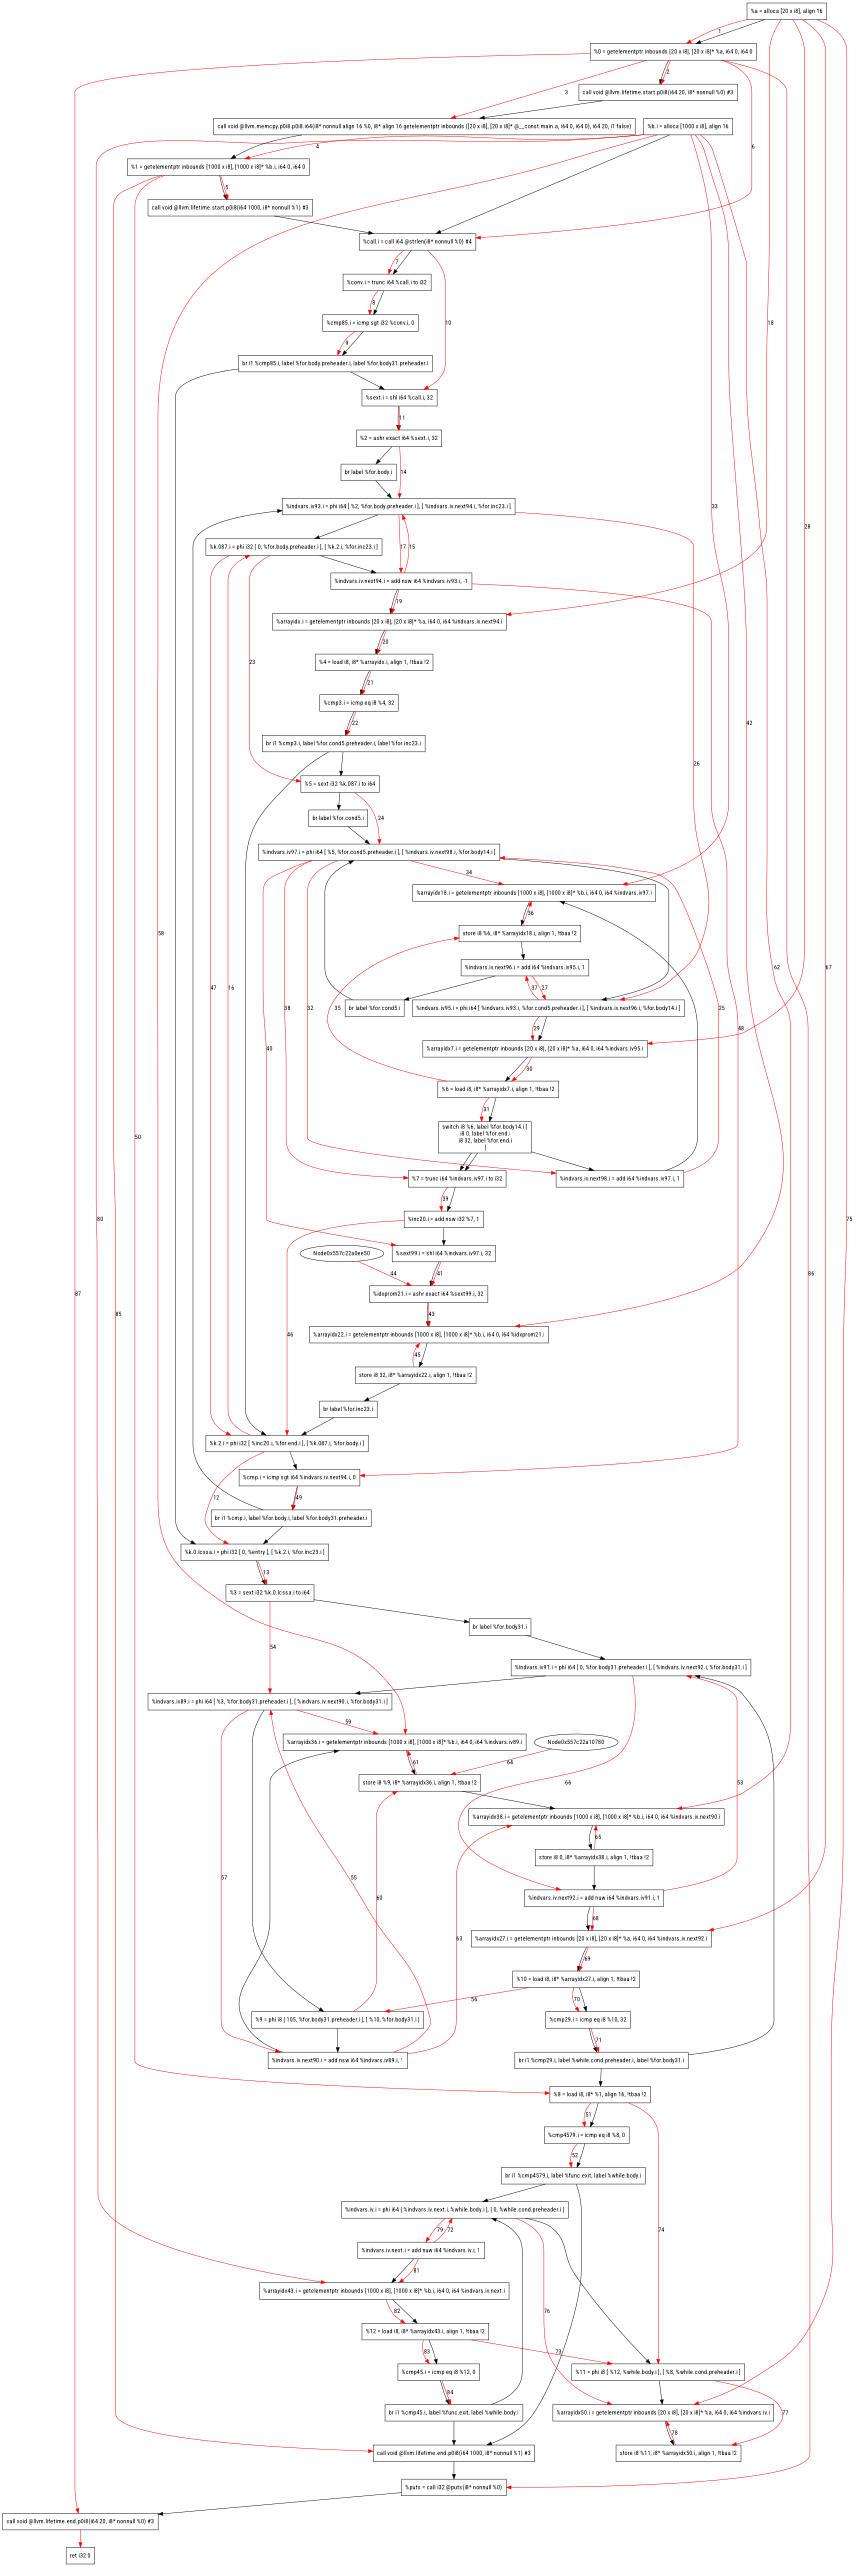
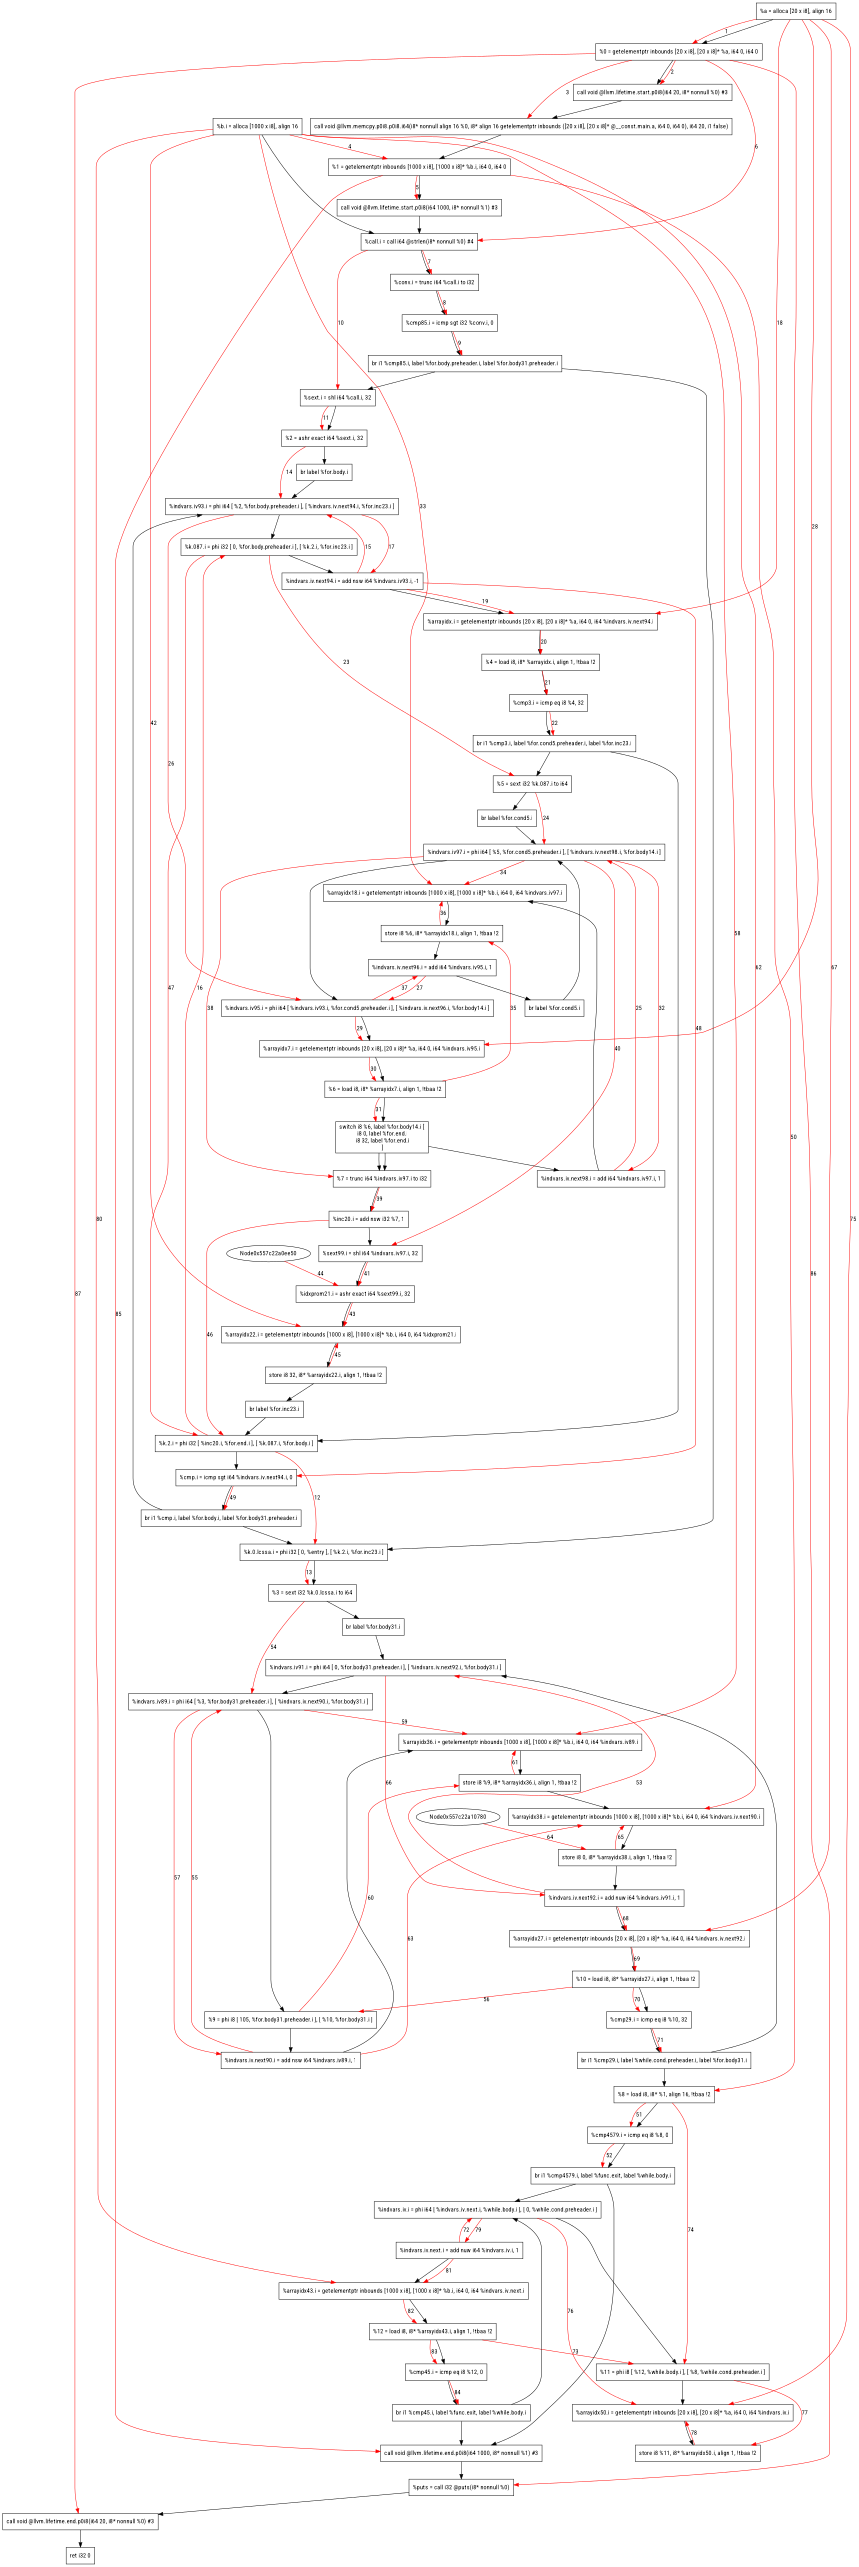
(503, 1761) -> (537, 1837)
(80, 2536) -> (80, 2536)
